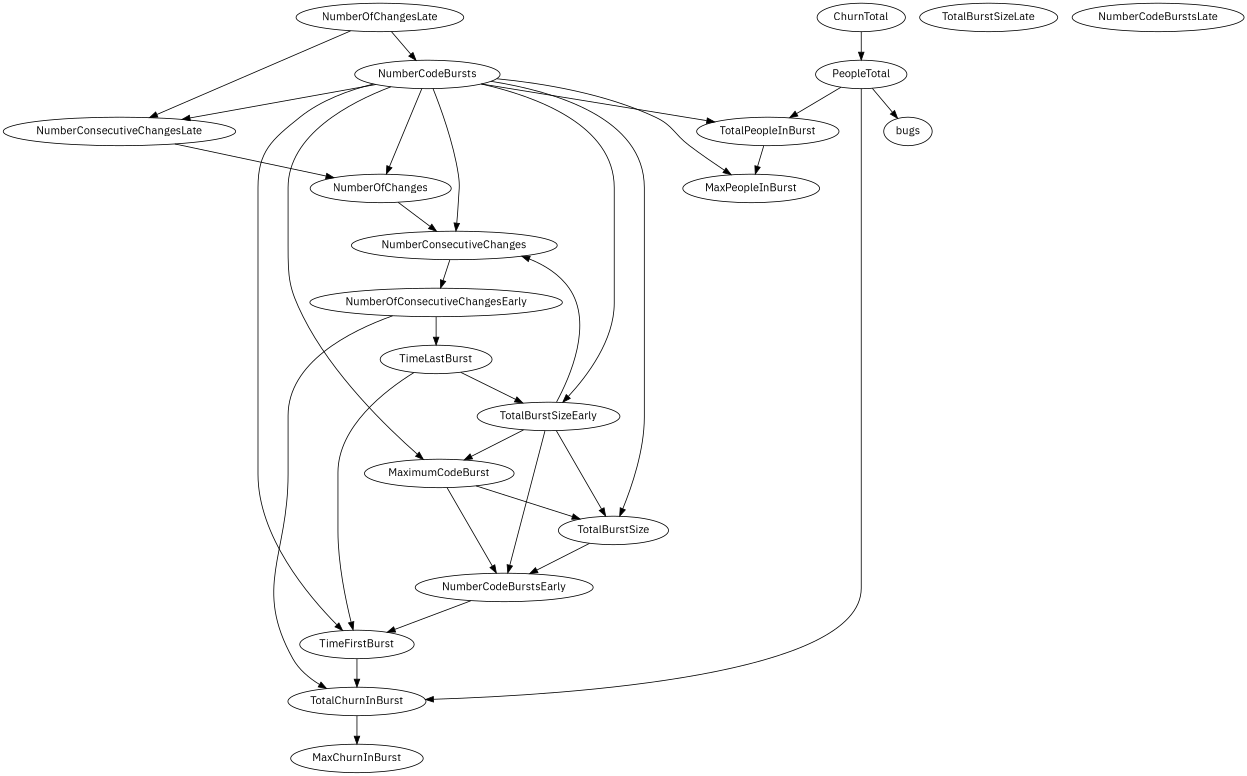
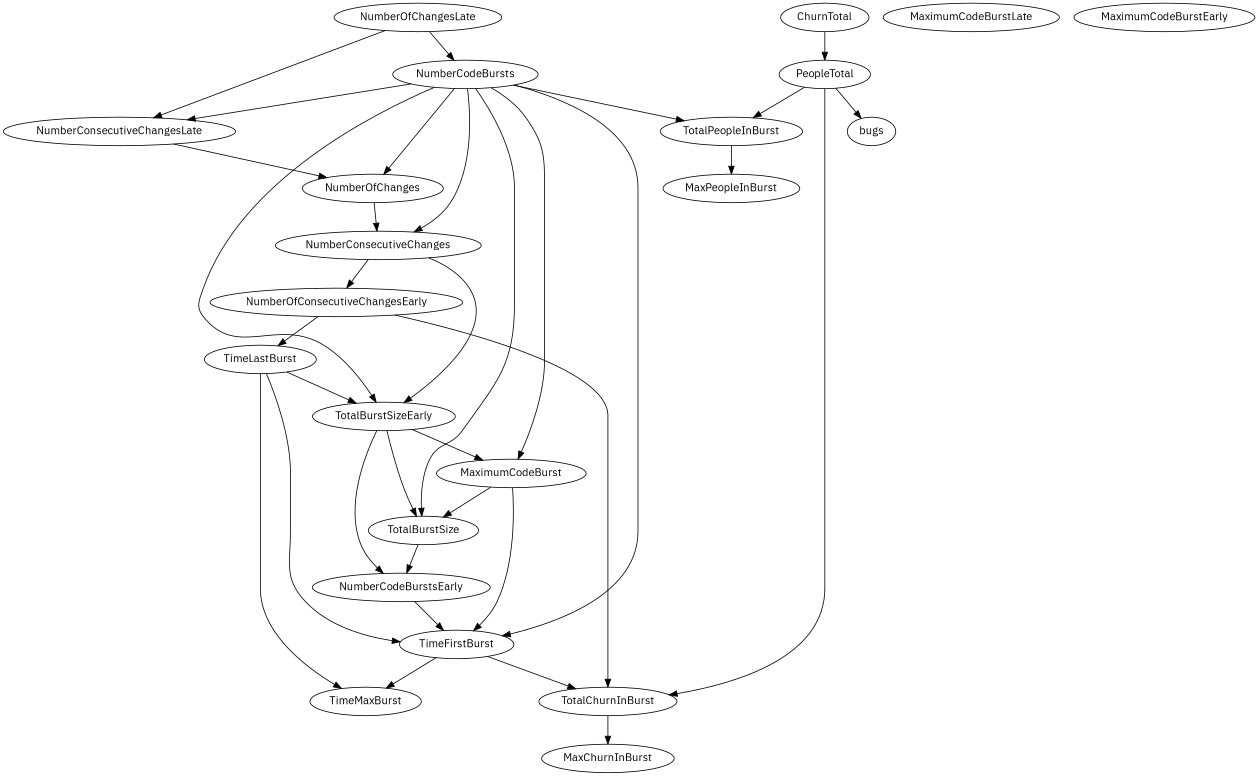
none -> (971, 17)
(989, 17) -> none
(1158, 17) -> none
none -> (1164, 17)
(608, 99) -> none
(579, 321) -> (472, 329)
(470, 527) -> (509, 560)
none -> (366, 701)
